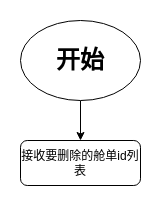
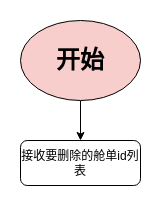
(81, 61) -> (81, 61)
